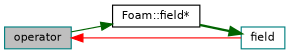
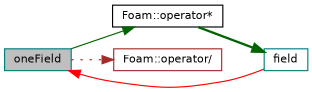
(156, 16) -> (168, 16)
(38, 38) -> (38, 60)
none -> (168, 60)
